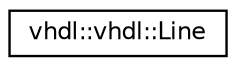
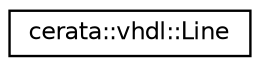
(118, 33) -> (130, 33)
